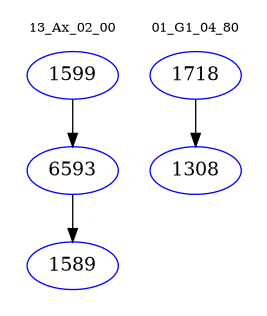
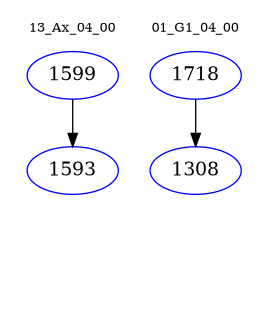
(73, 28) -> (73, 28)
(196, 28) -> (196, 28)
(73, 171) -> (73, 171)
(73, 266) -> none
